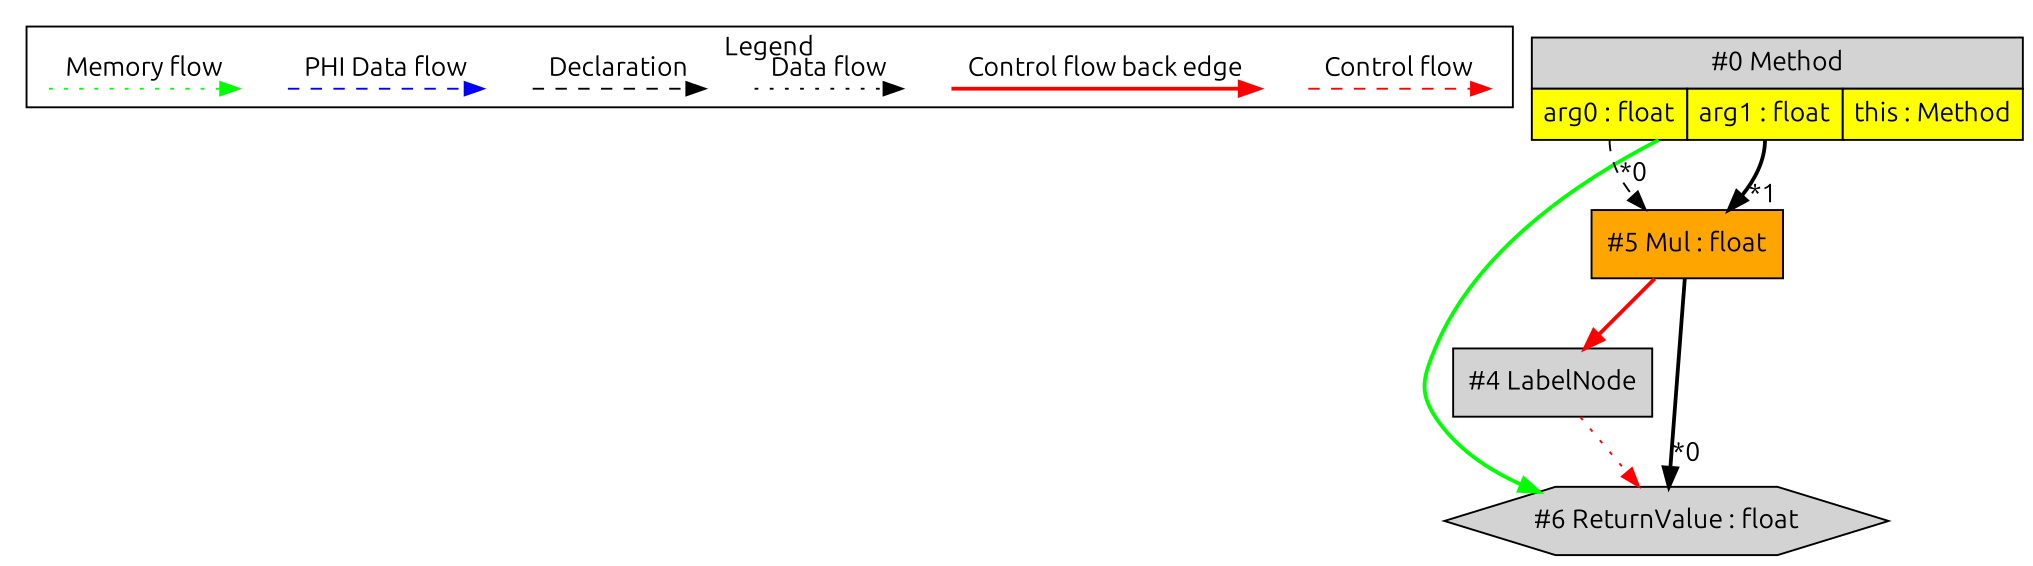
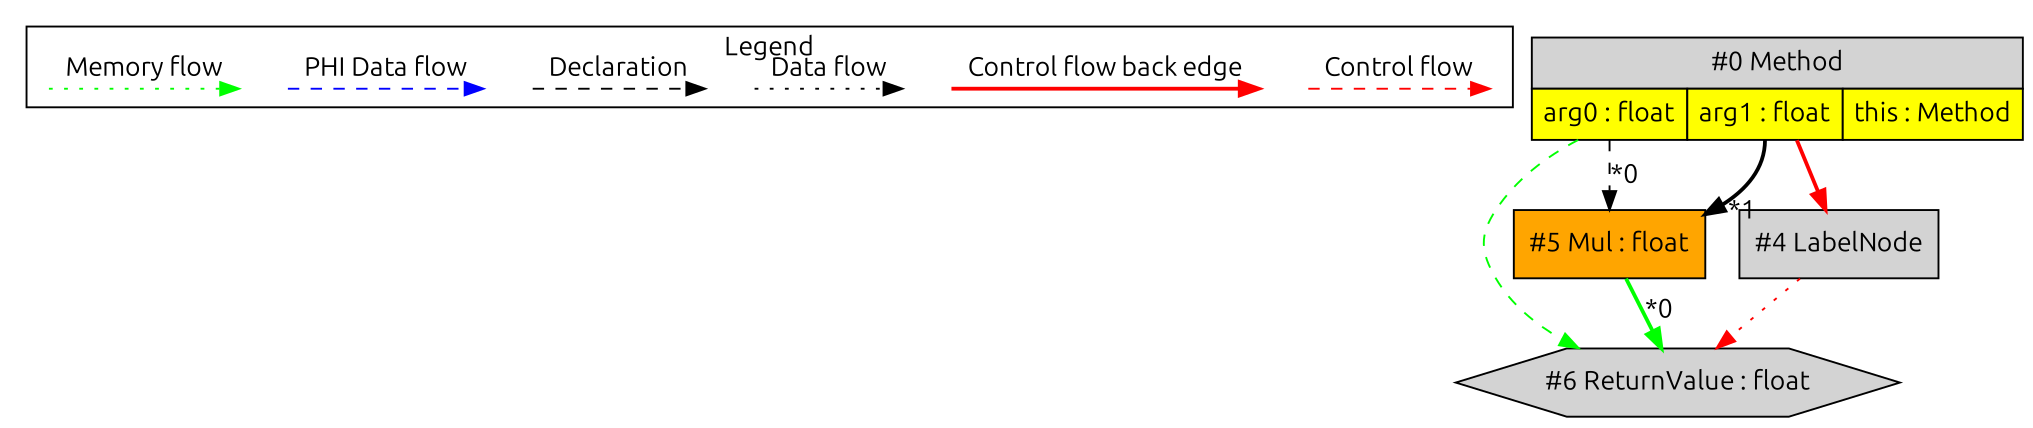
(1467, 293) -> (1485, 235)
(1627, 307) -> (1808, 166)
(1678, 373) -> (1639, 305)
